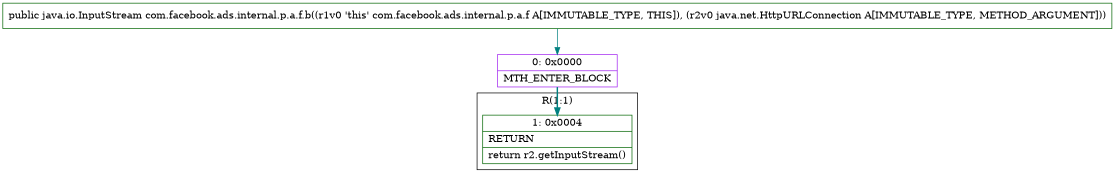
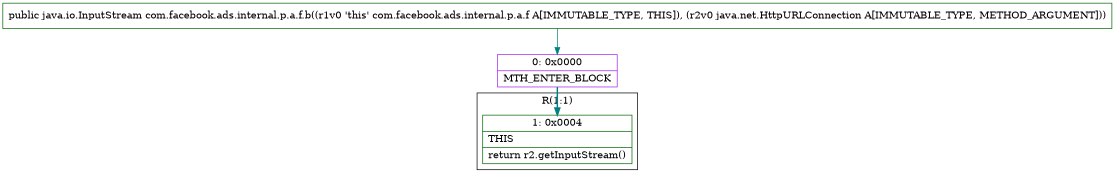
(511, 139) -> (501, 139)
